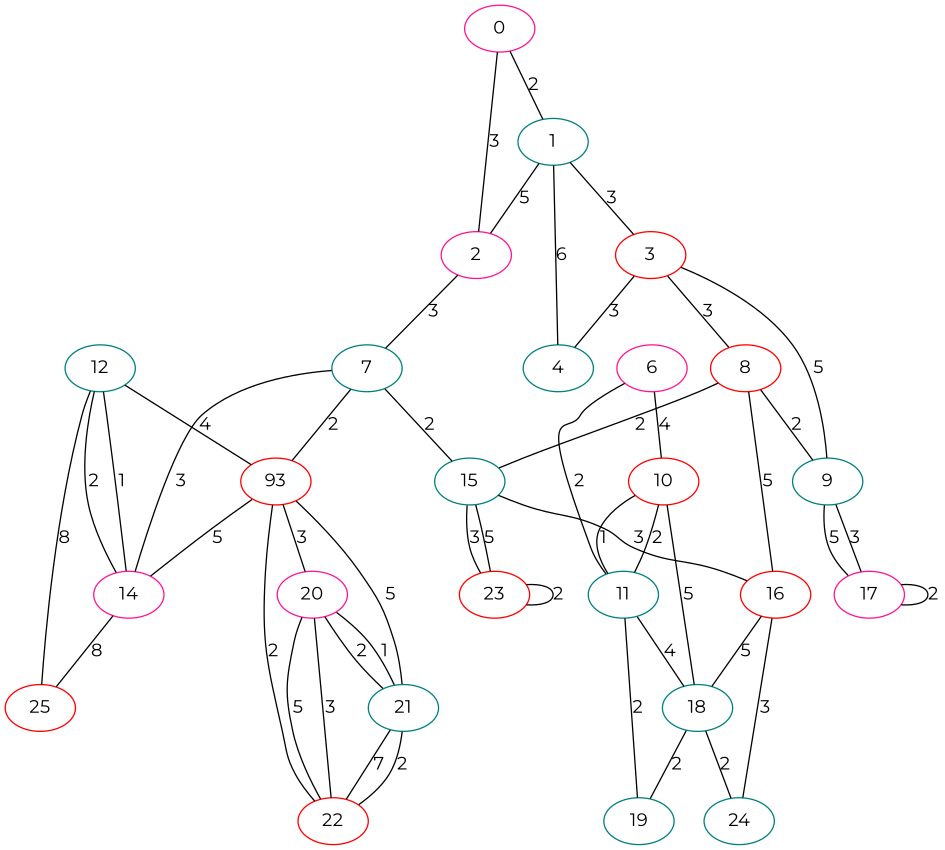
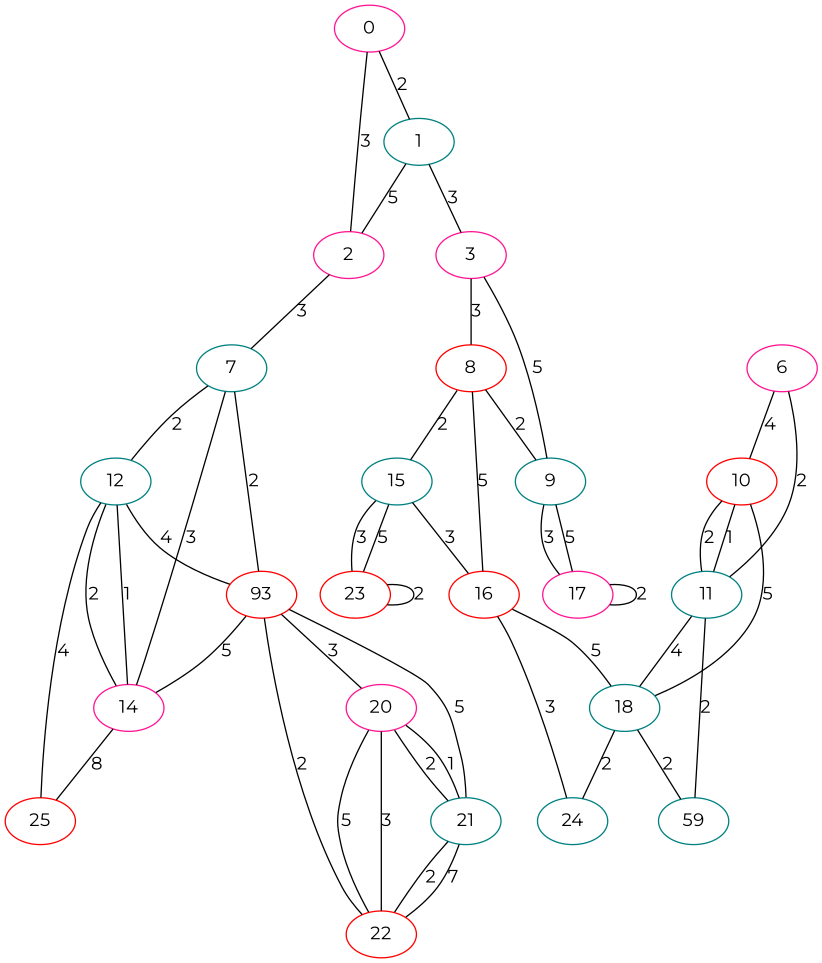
(651, 255) -> (471, 255)
(558, 368) -> none
(418, 425) -> (167, 420)
(65, 538) -> (64, 651)
(639, 821) -> (694, 821)
